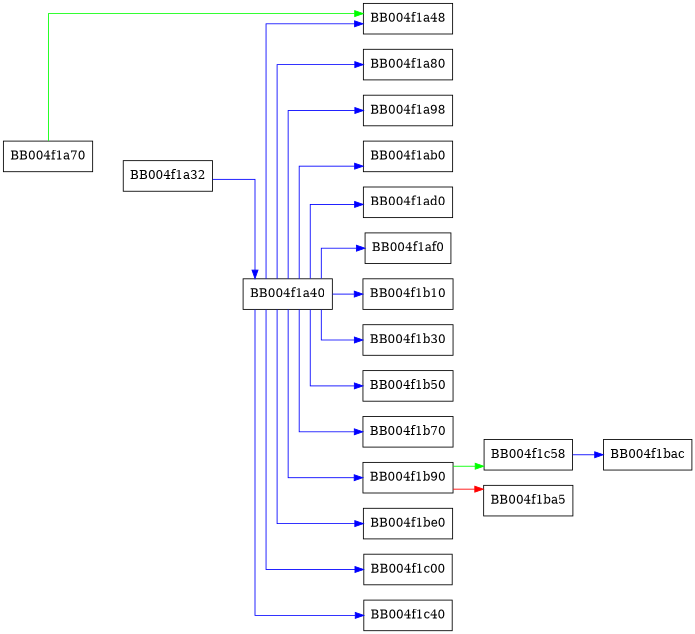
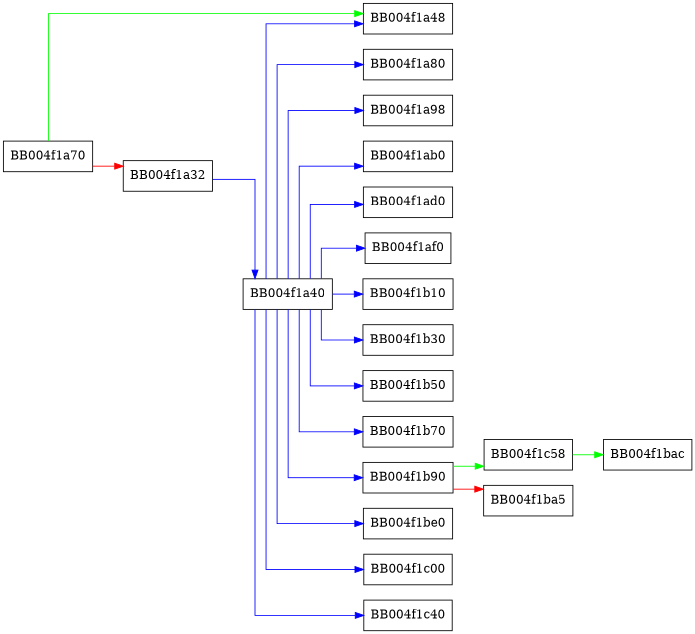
none -> (104, 166)
(584, 455) -> (584, 455)
